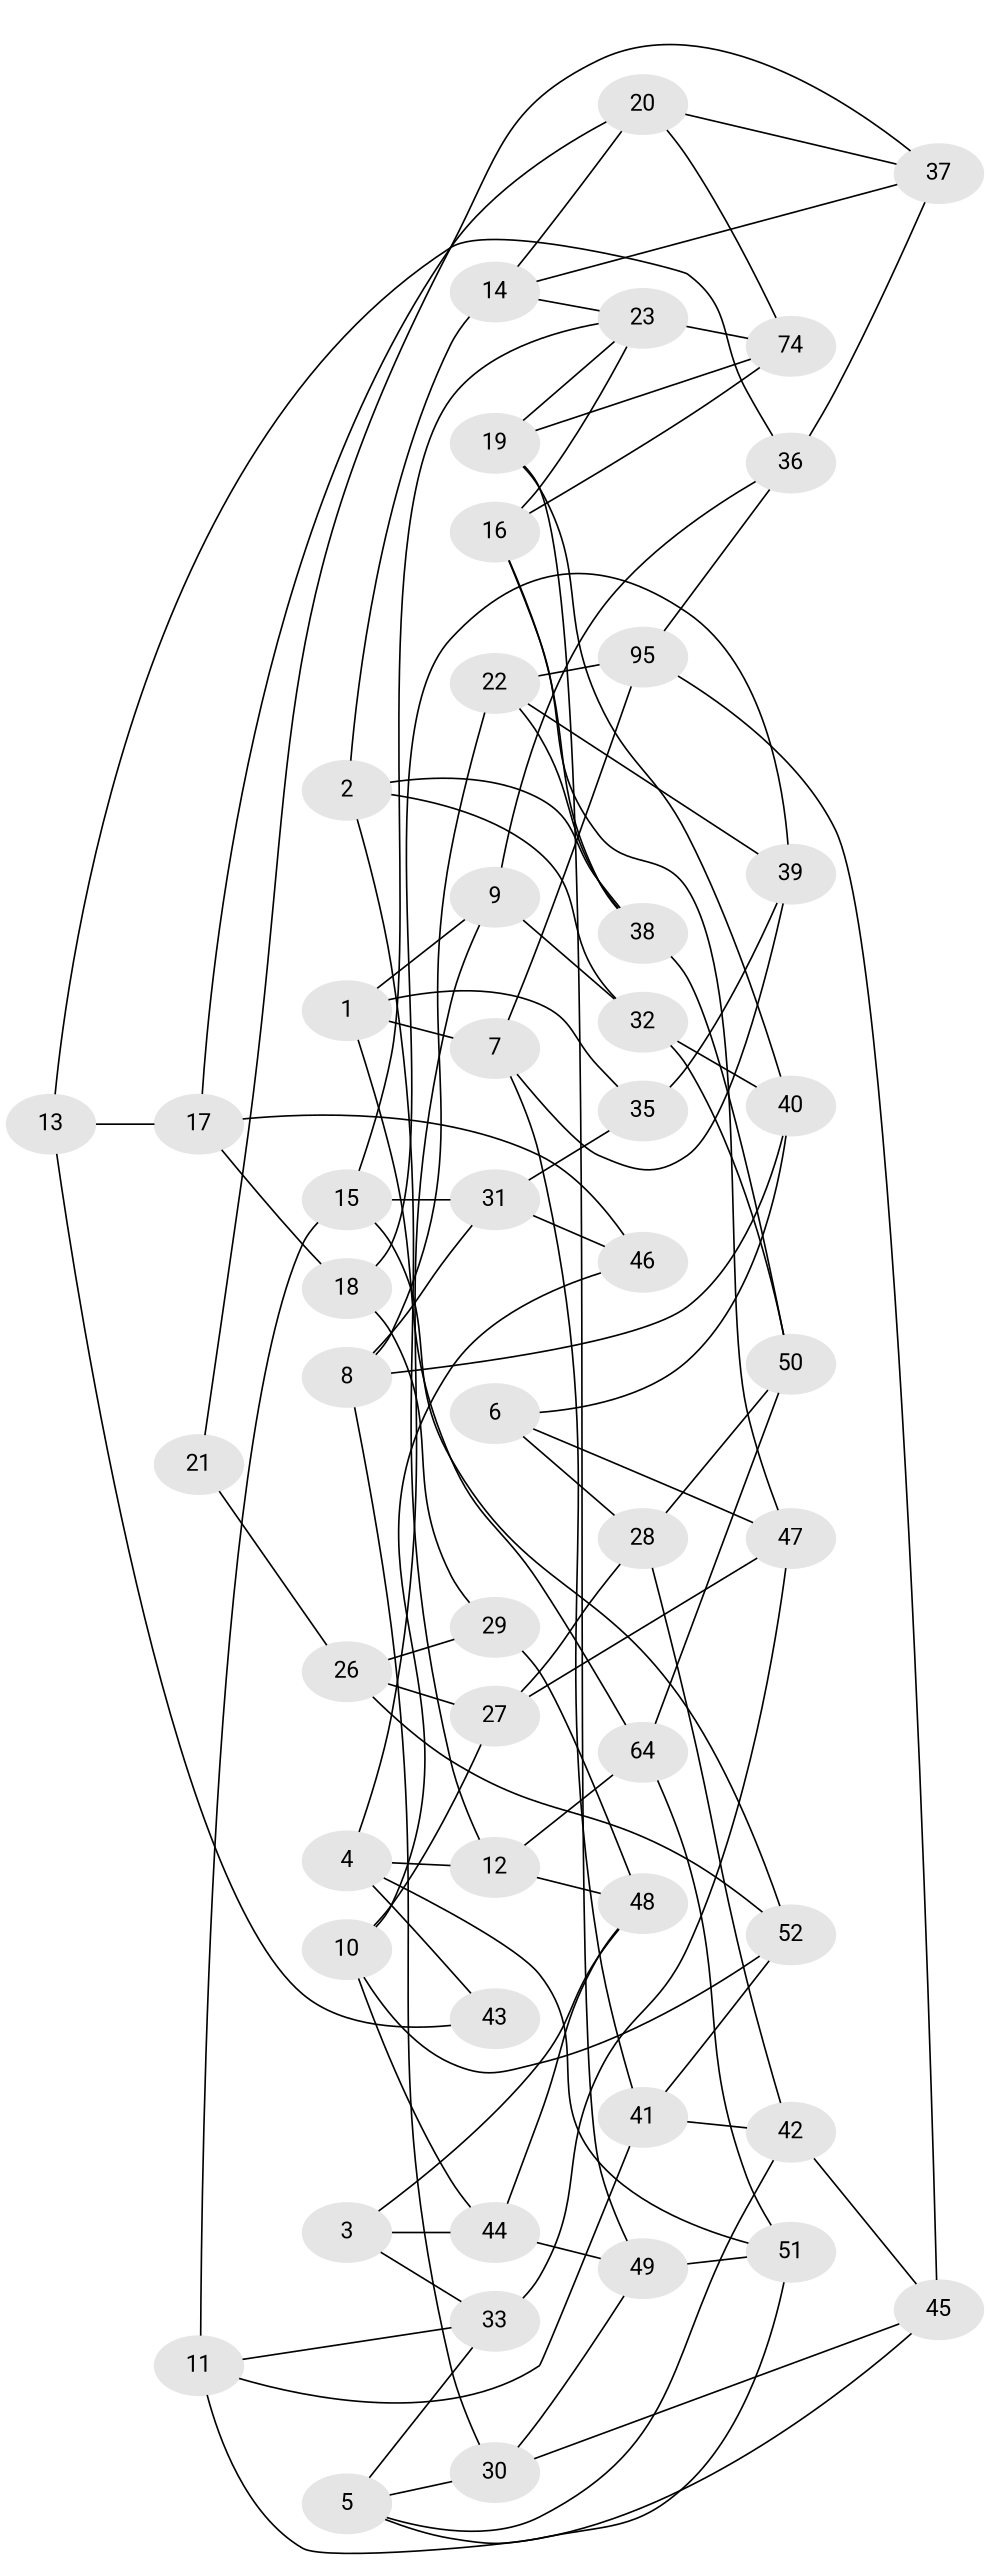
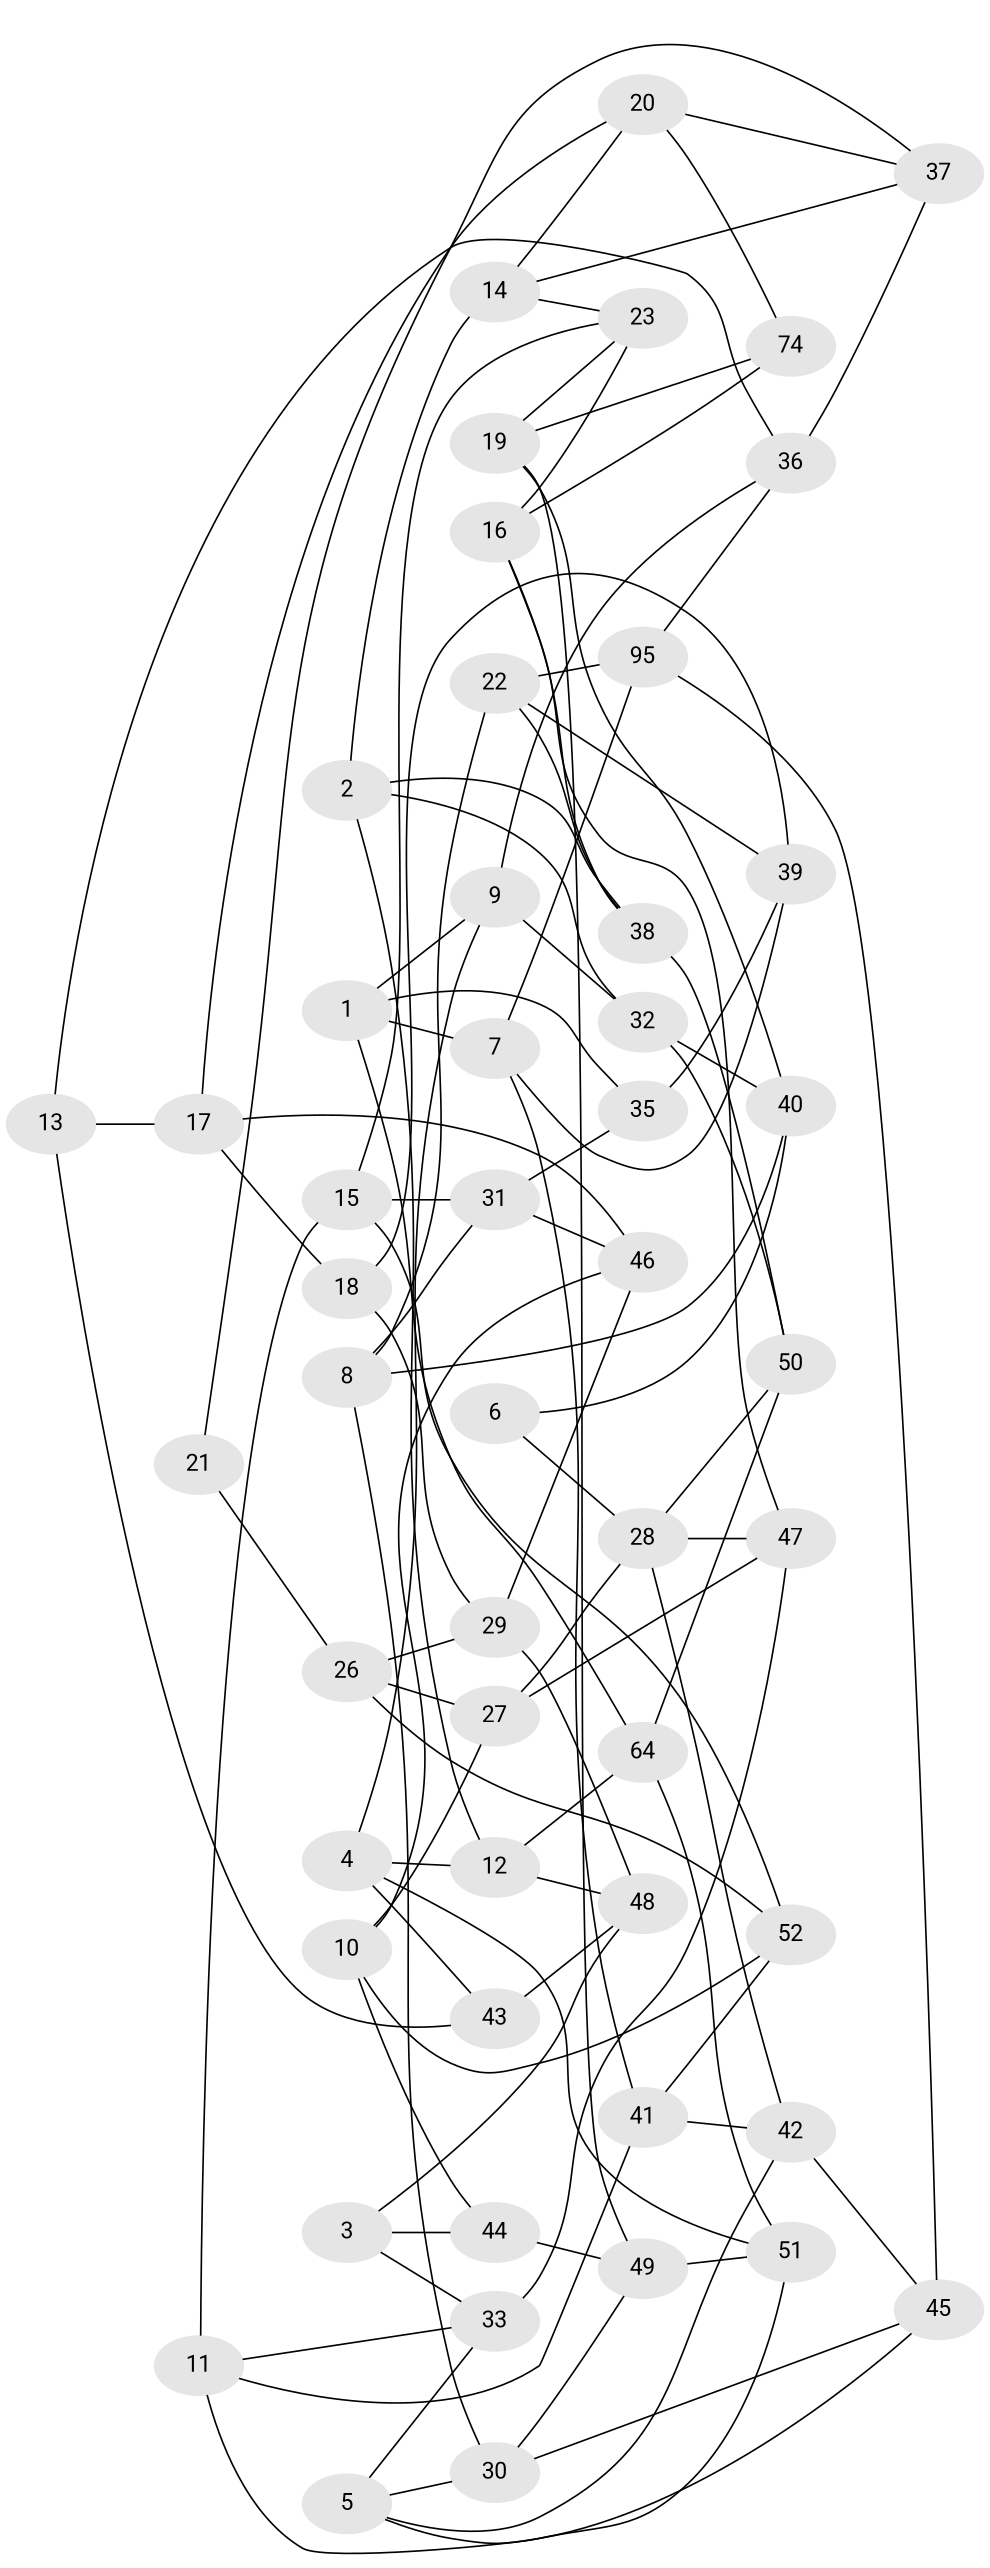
(714, 332) -> none
none -> (566, 1453)
(643, 1475) -> (713, 1539)
(555, 2070) -> (569, 1961)
